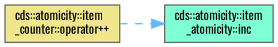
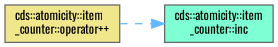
(219, 24) -> (219, 24)
